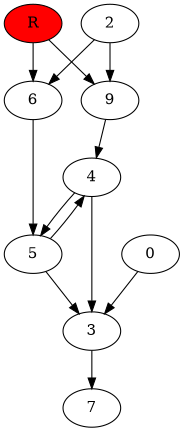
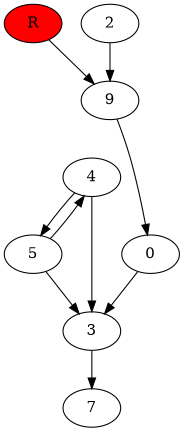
(33, 100) -> none
(102, 133) -> (134, 171)
